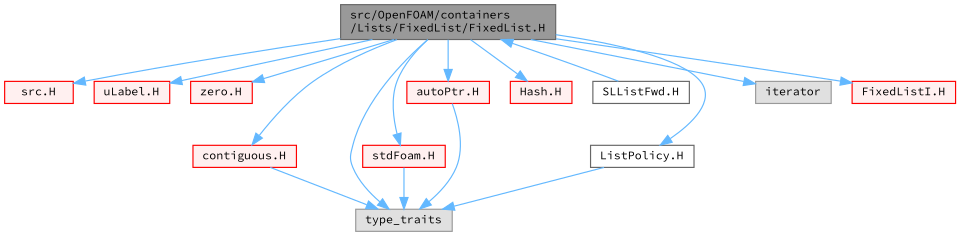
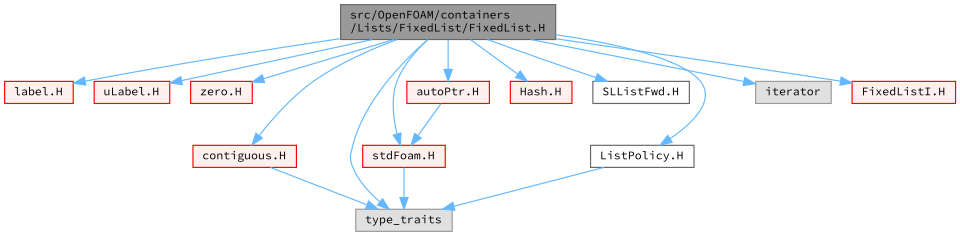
(565, 62) -> (542, 59)
(39, 92) -> (39, 92)
(459, 157) -> (429, 120)
